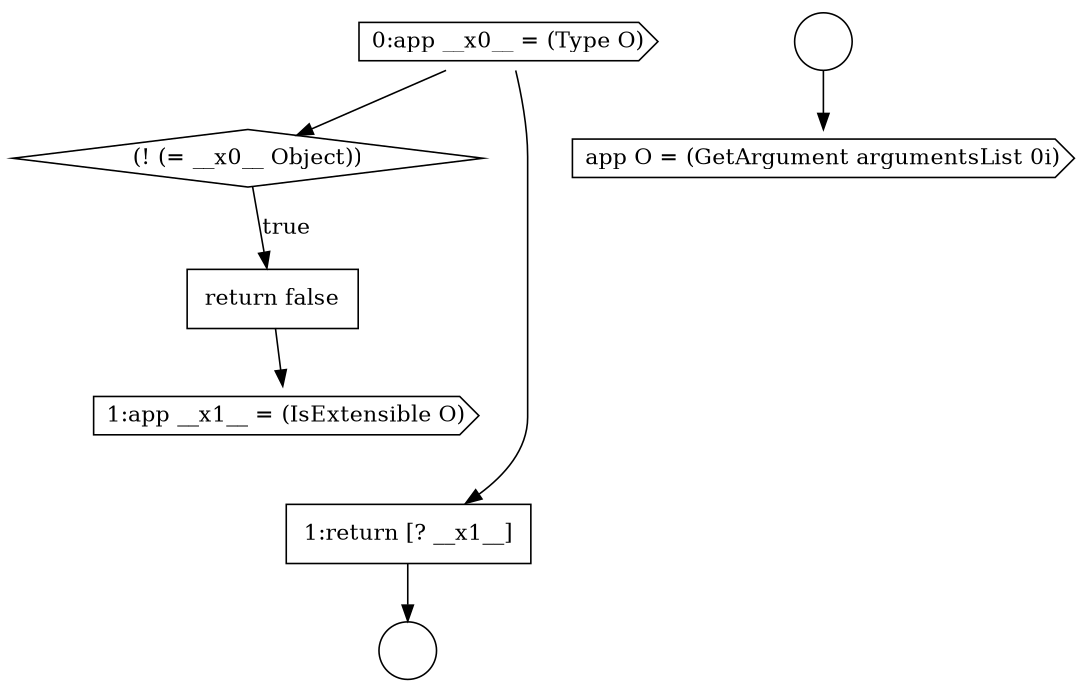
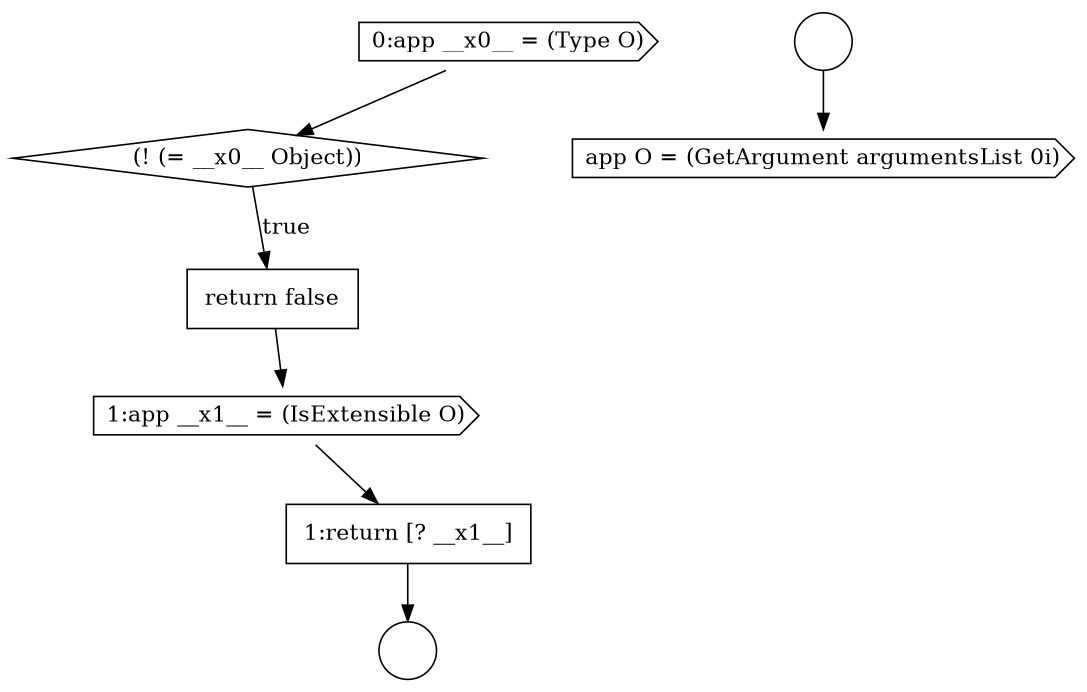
(528, 290) -> (341, 468)
